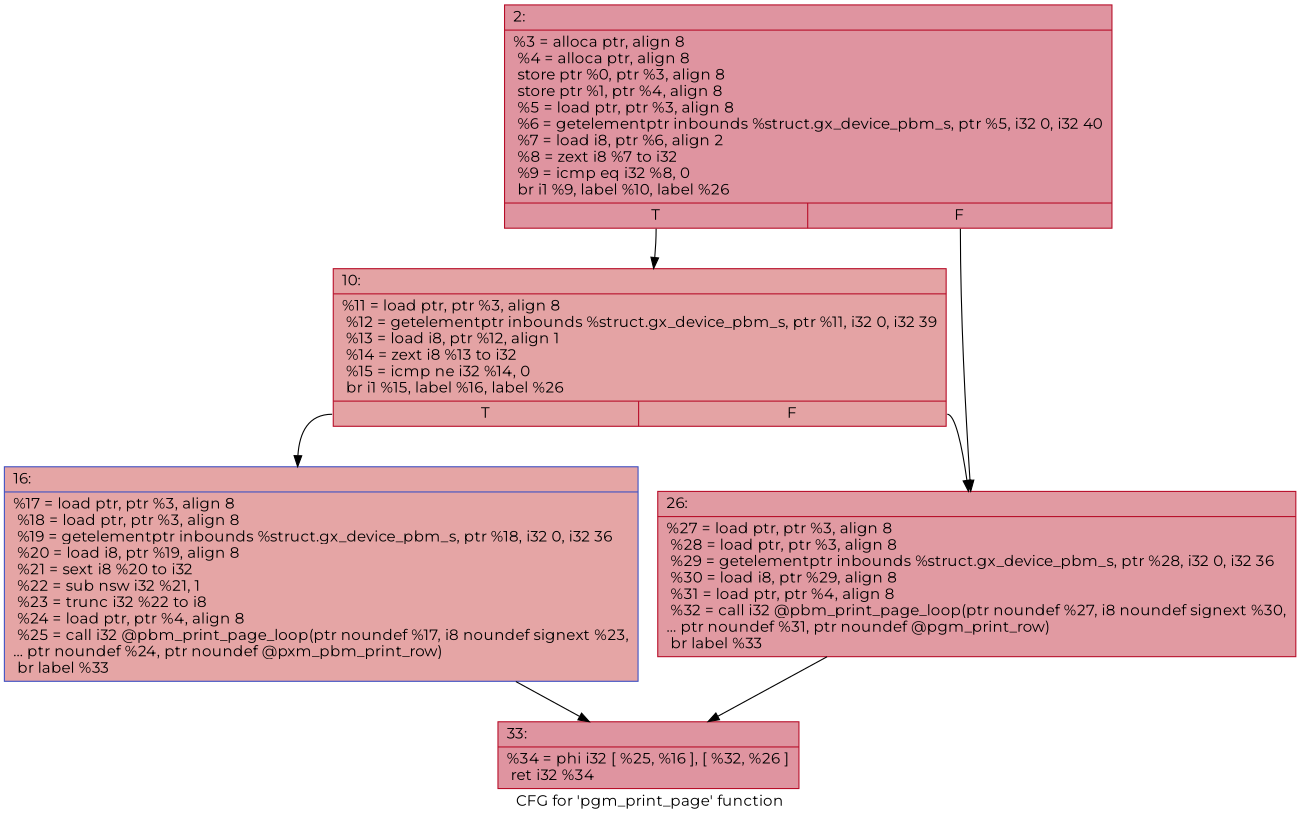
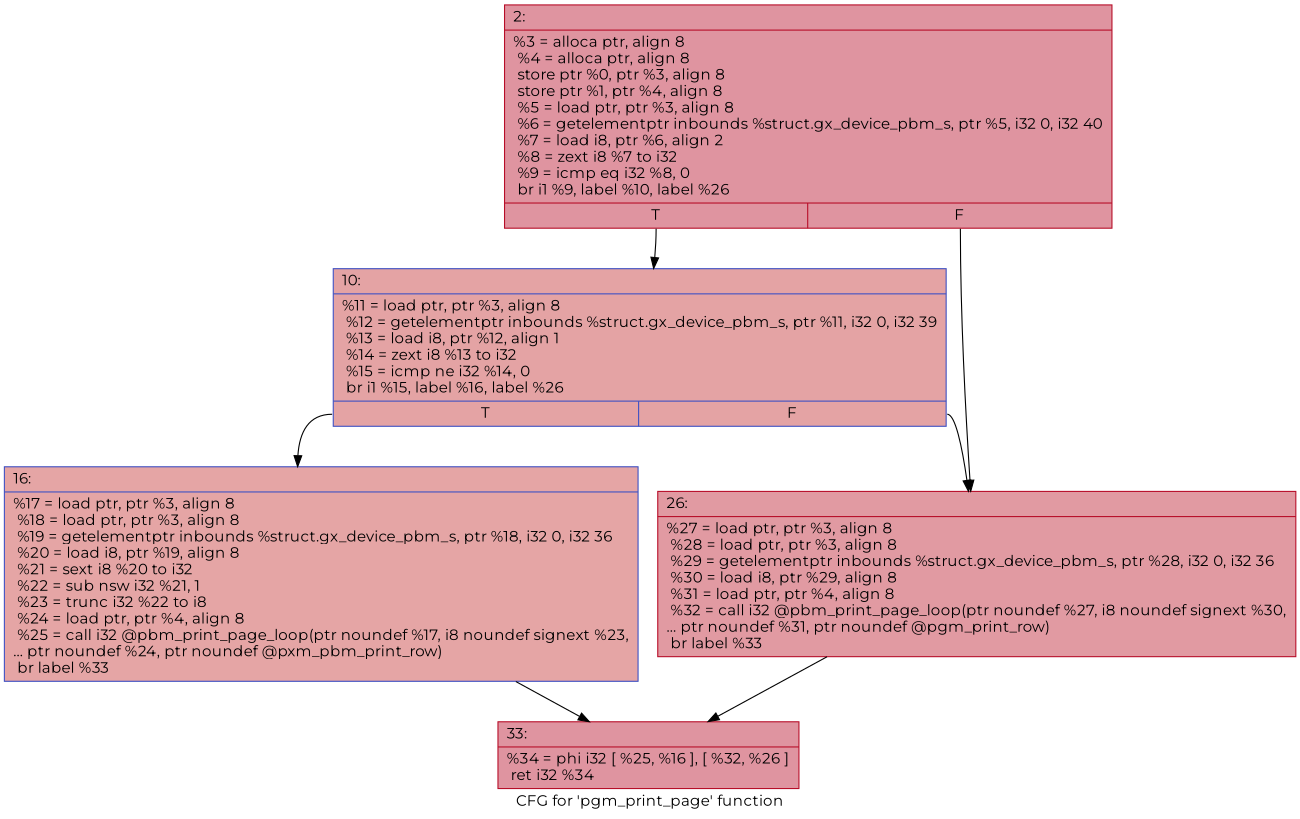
(640, 347) -> (640, 347)
